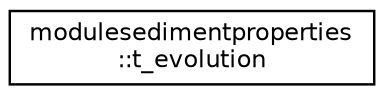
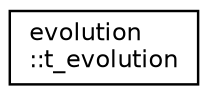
(192, 48) -> (104, 48)
